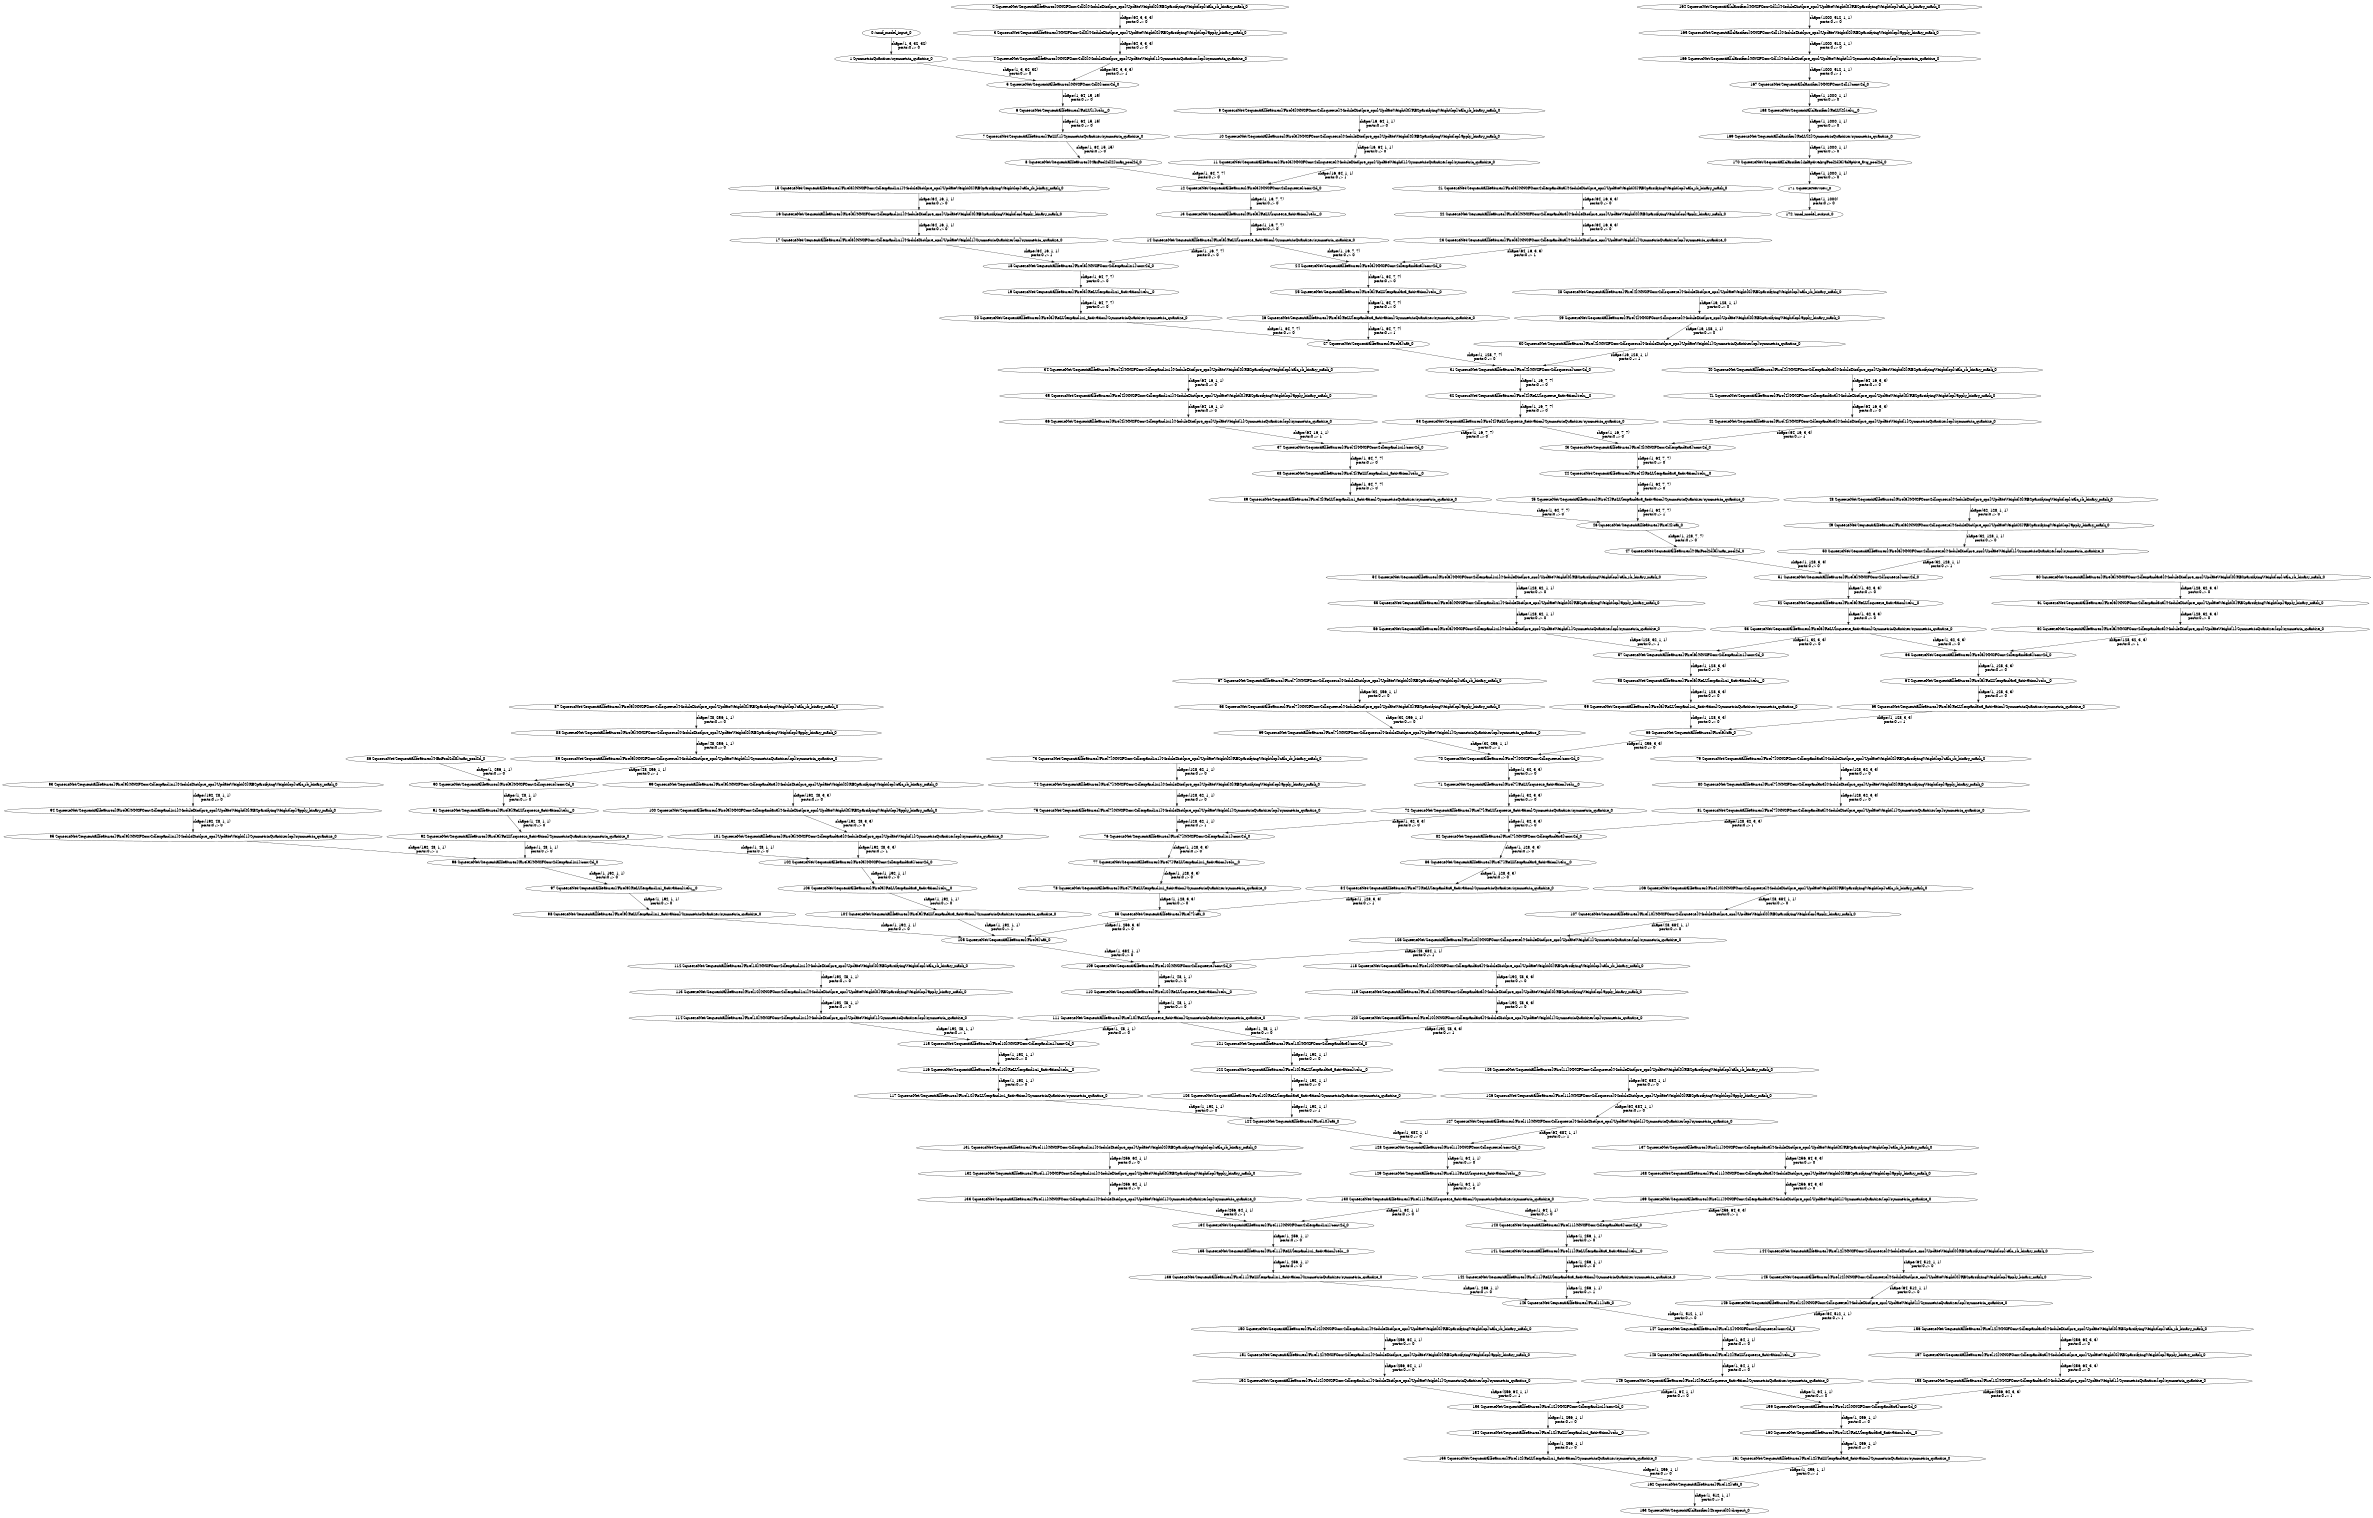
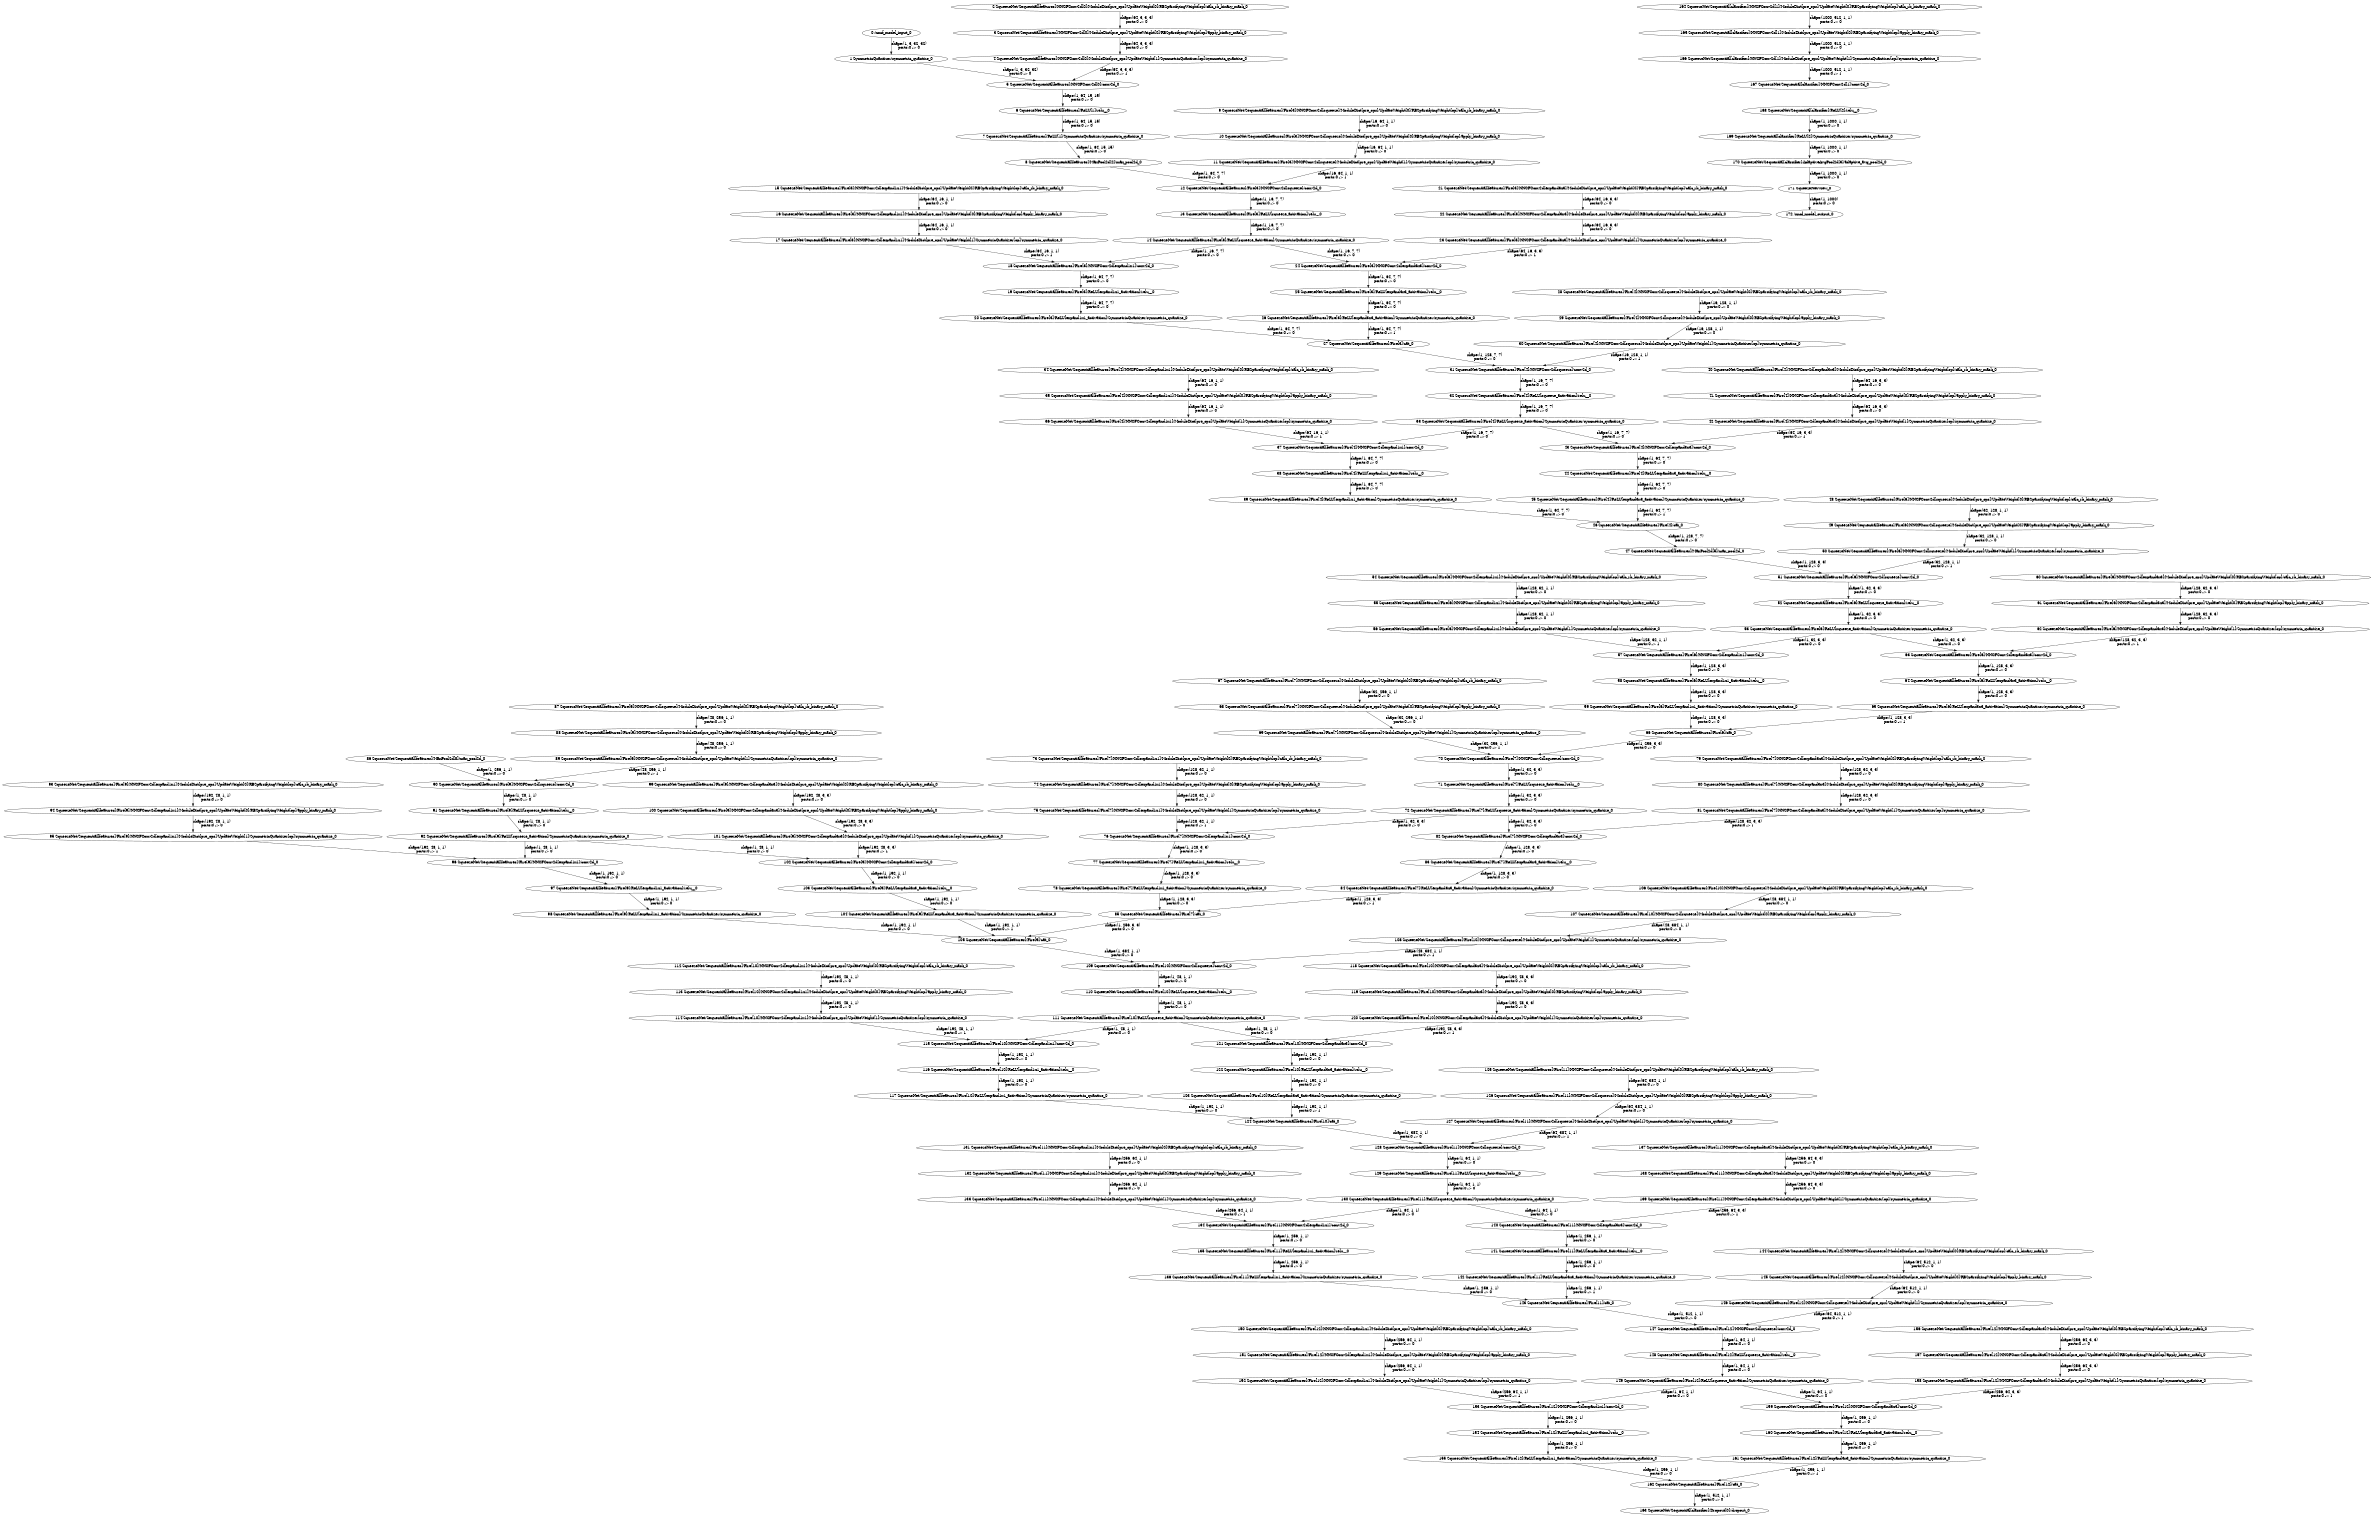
(1810, 97) -> none
